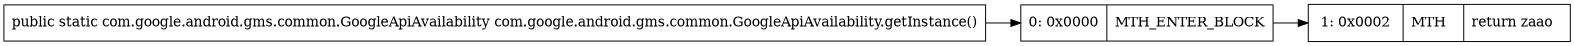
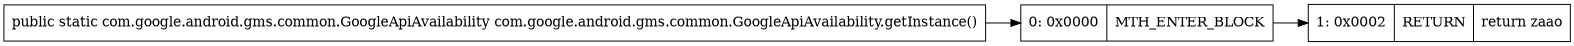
(1429, 22) -> (1434, 22)
